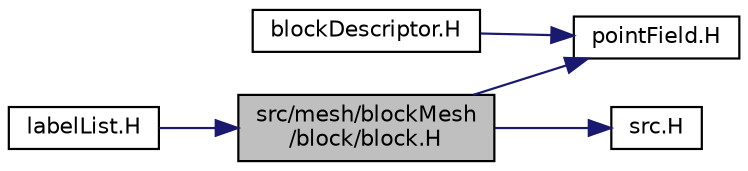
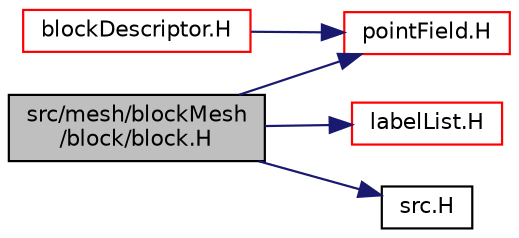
(366, 31) -> (137, 31)
(657, 38) -> (427, 33)
(84, 128) -> (427, 124)
(187, 128) -> (297, 126)
